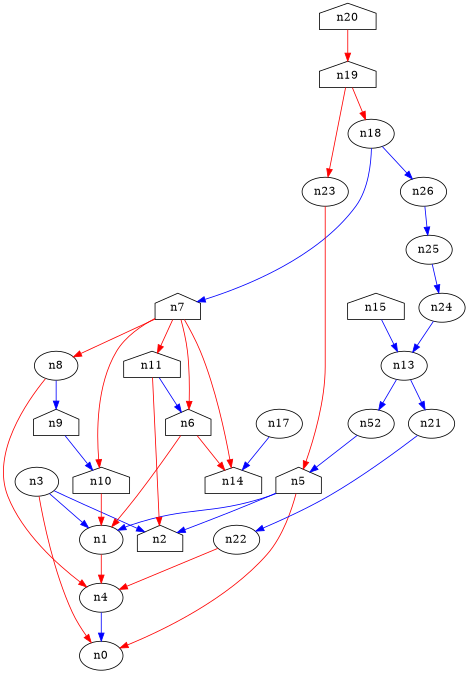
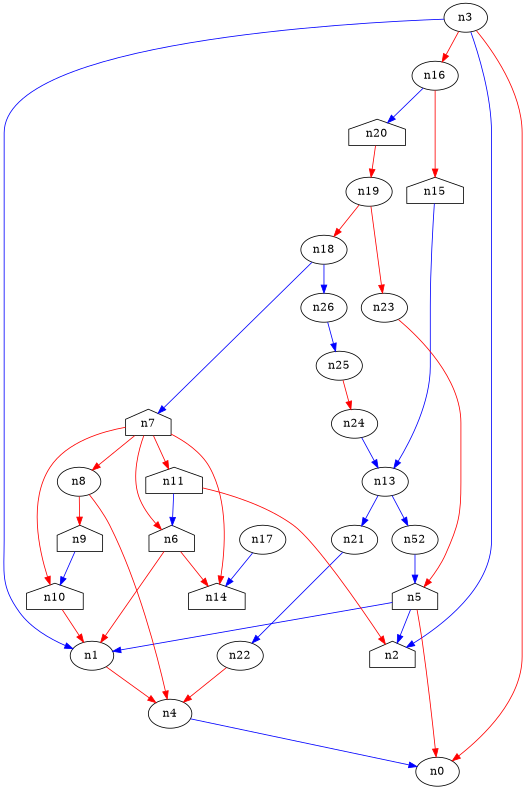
(348, 76) -> (369, 192)
none -> (435, 76)
(435, 275) -> (346, 391)
(56, 391) -> (79, 507)
